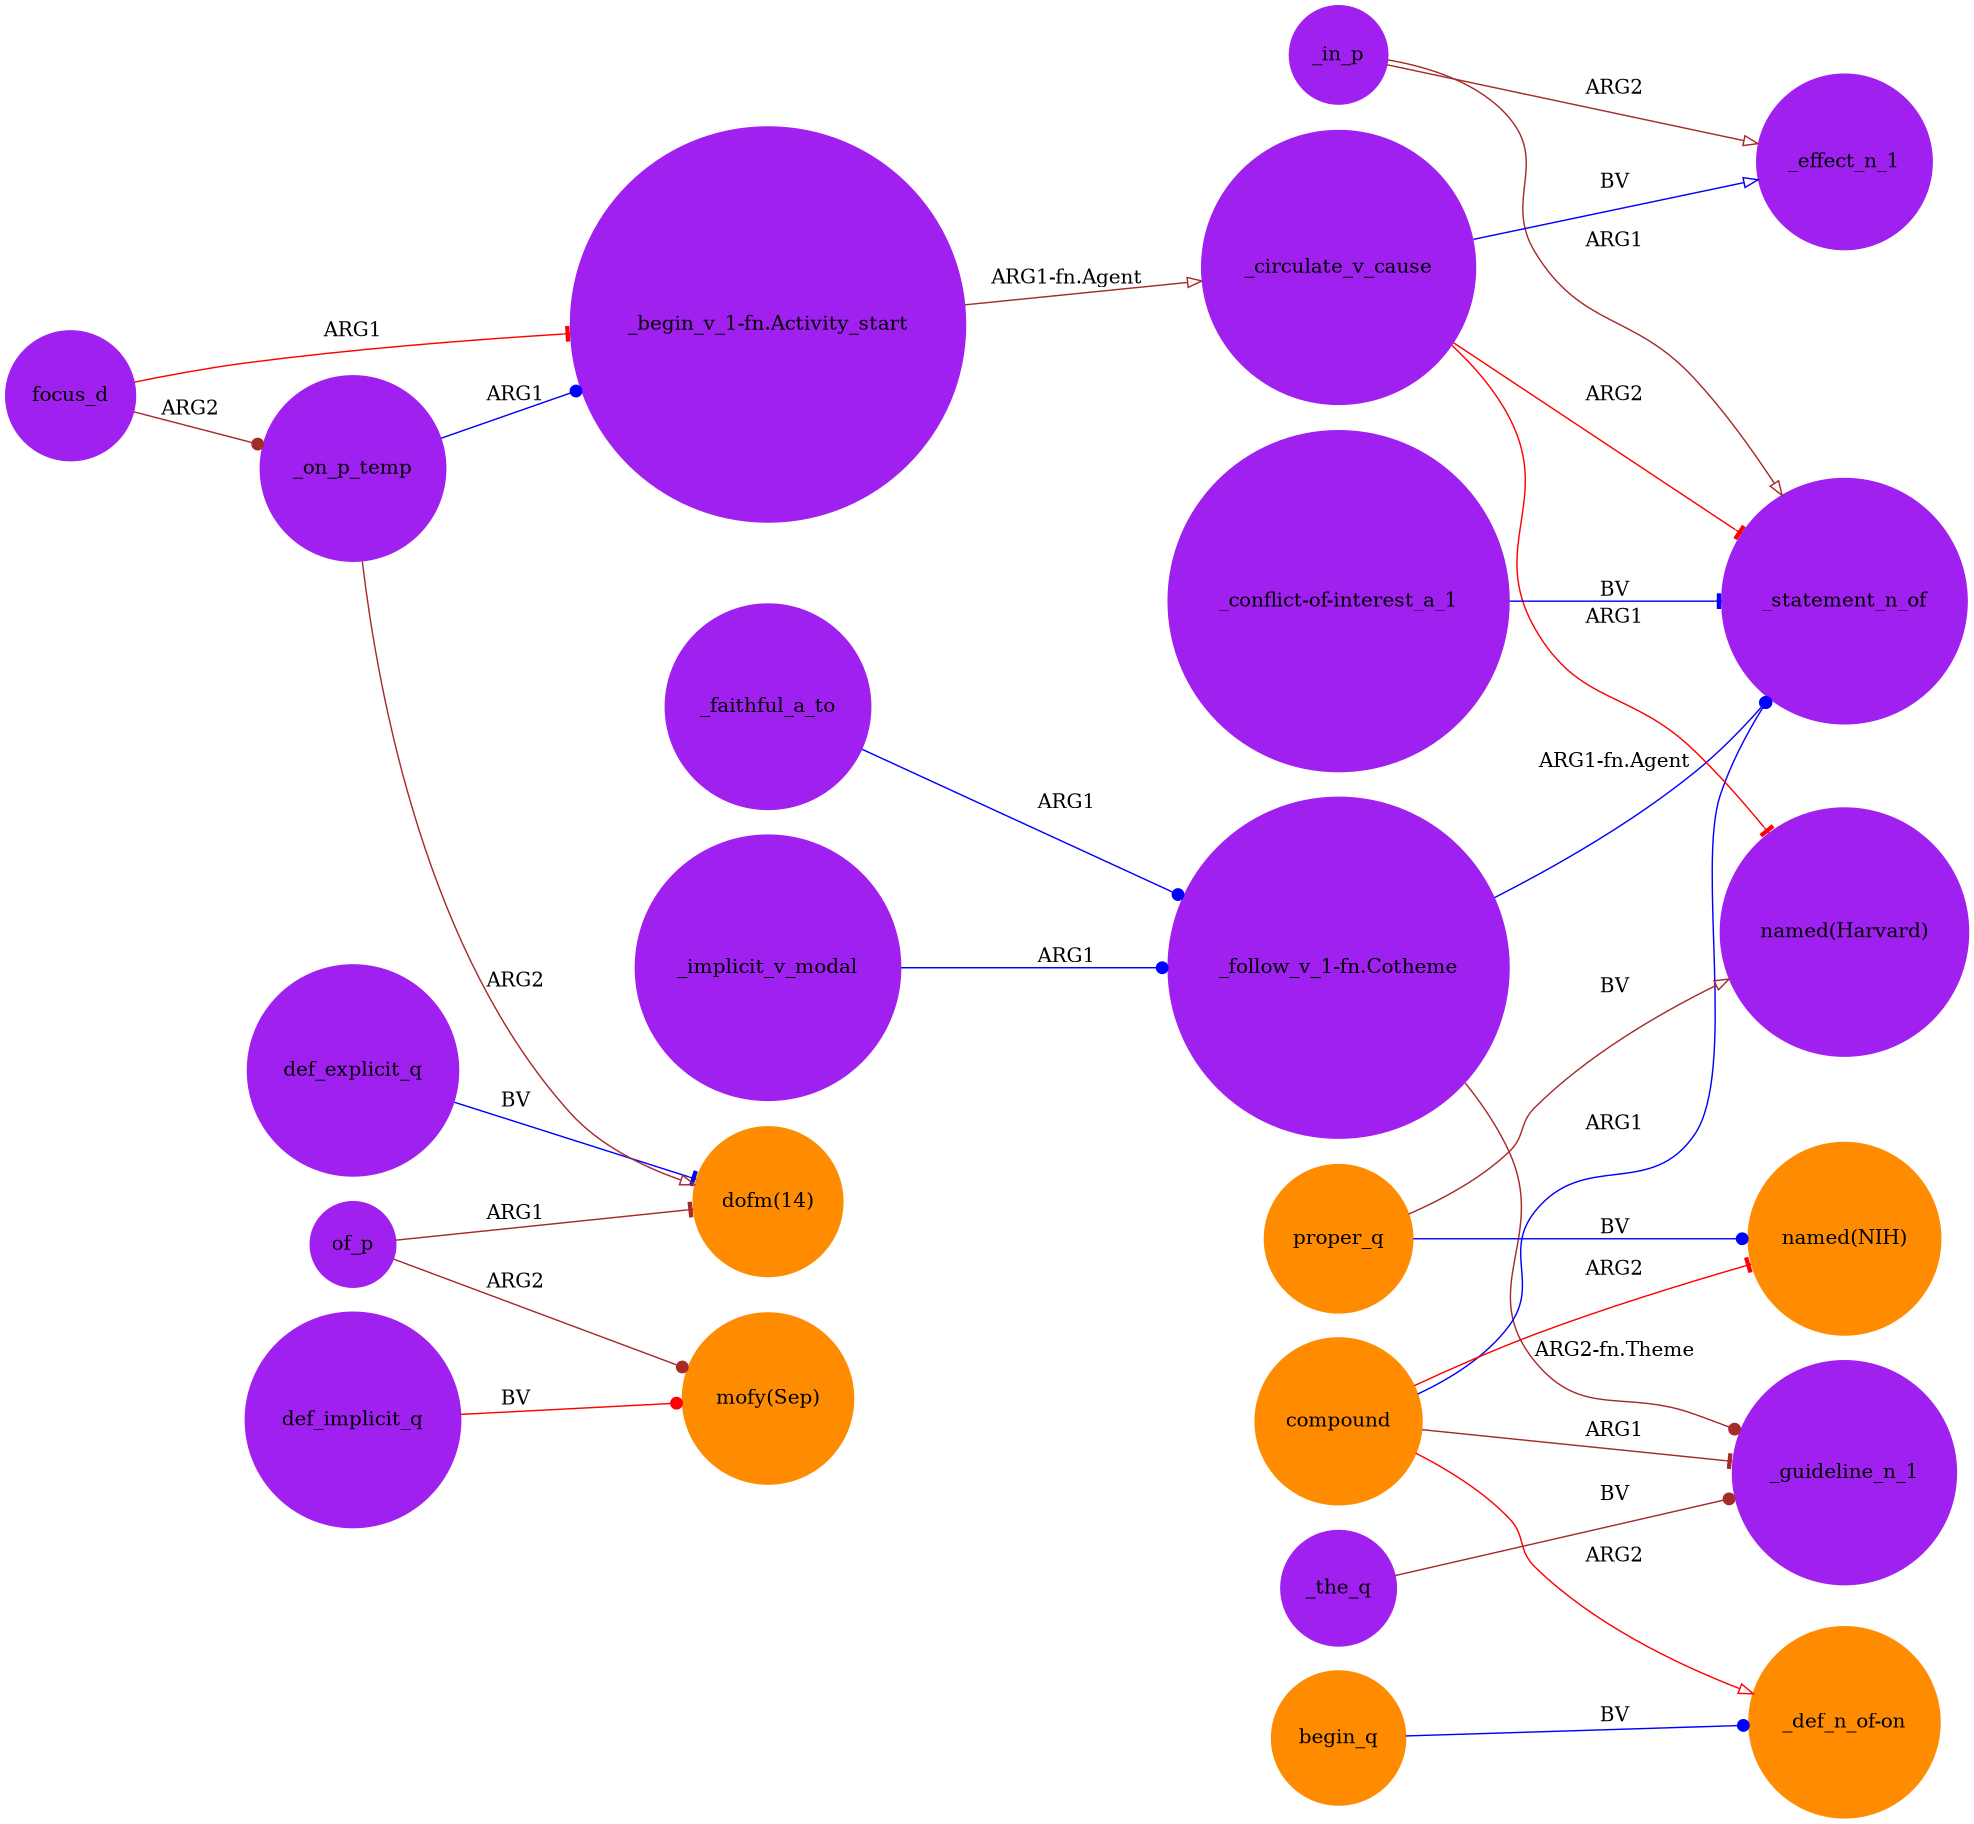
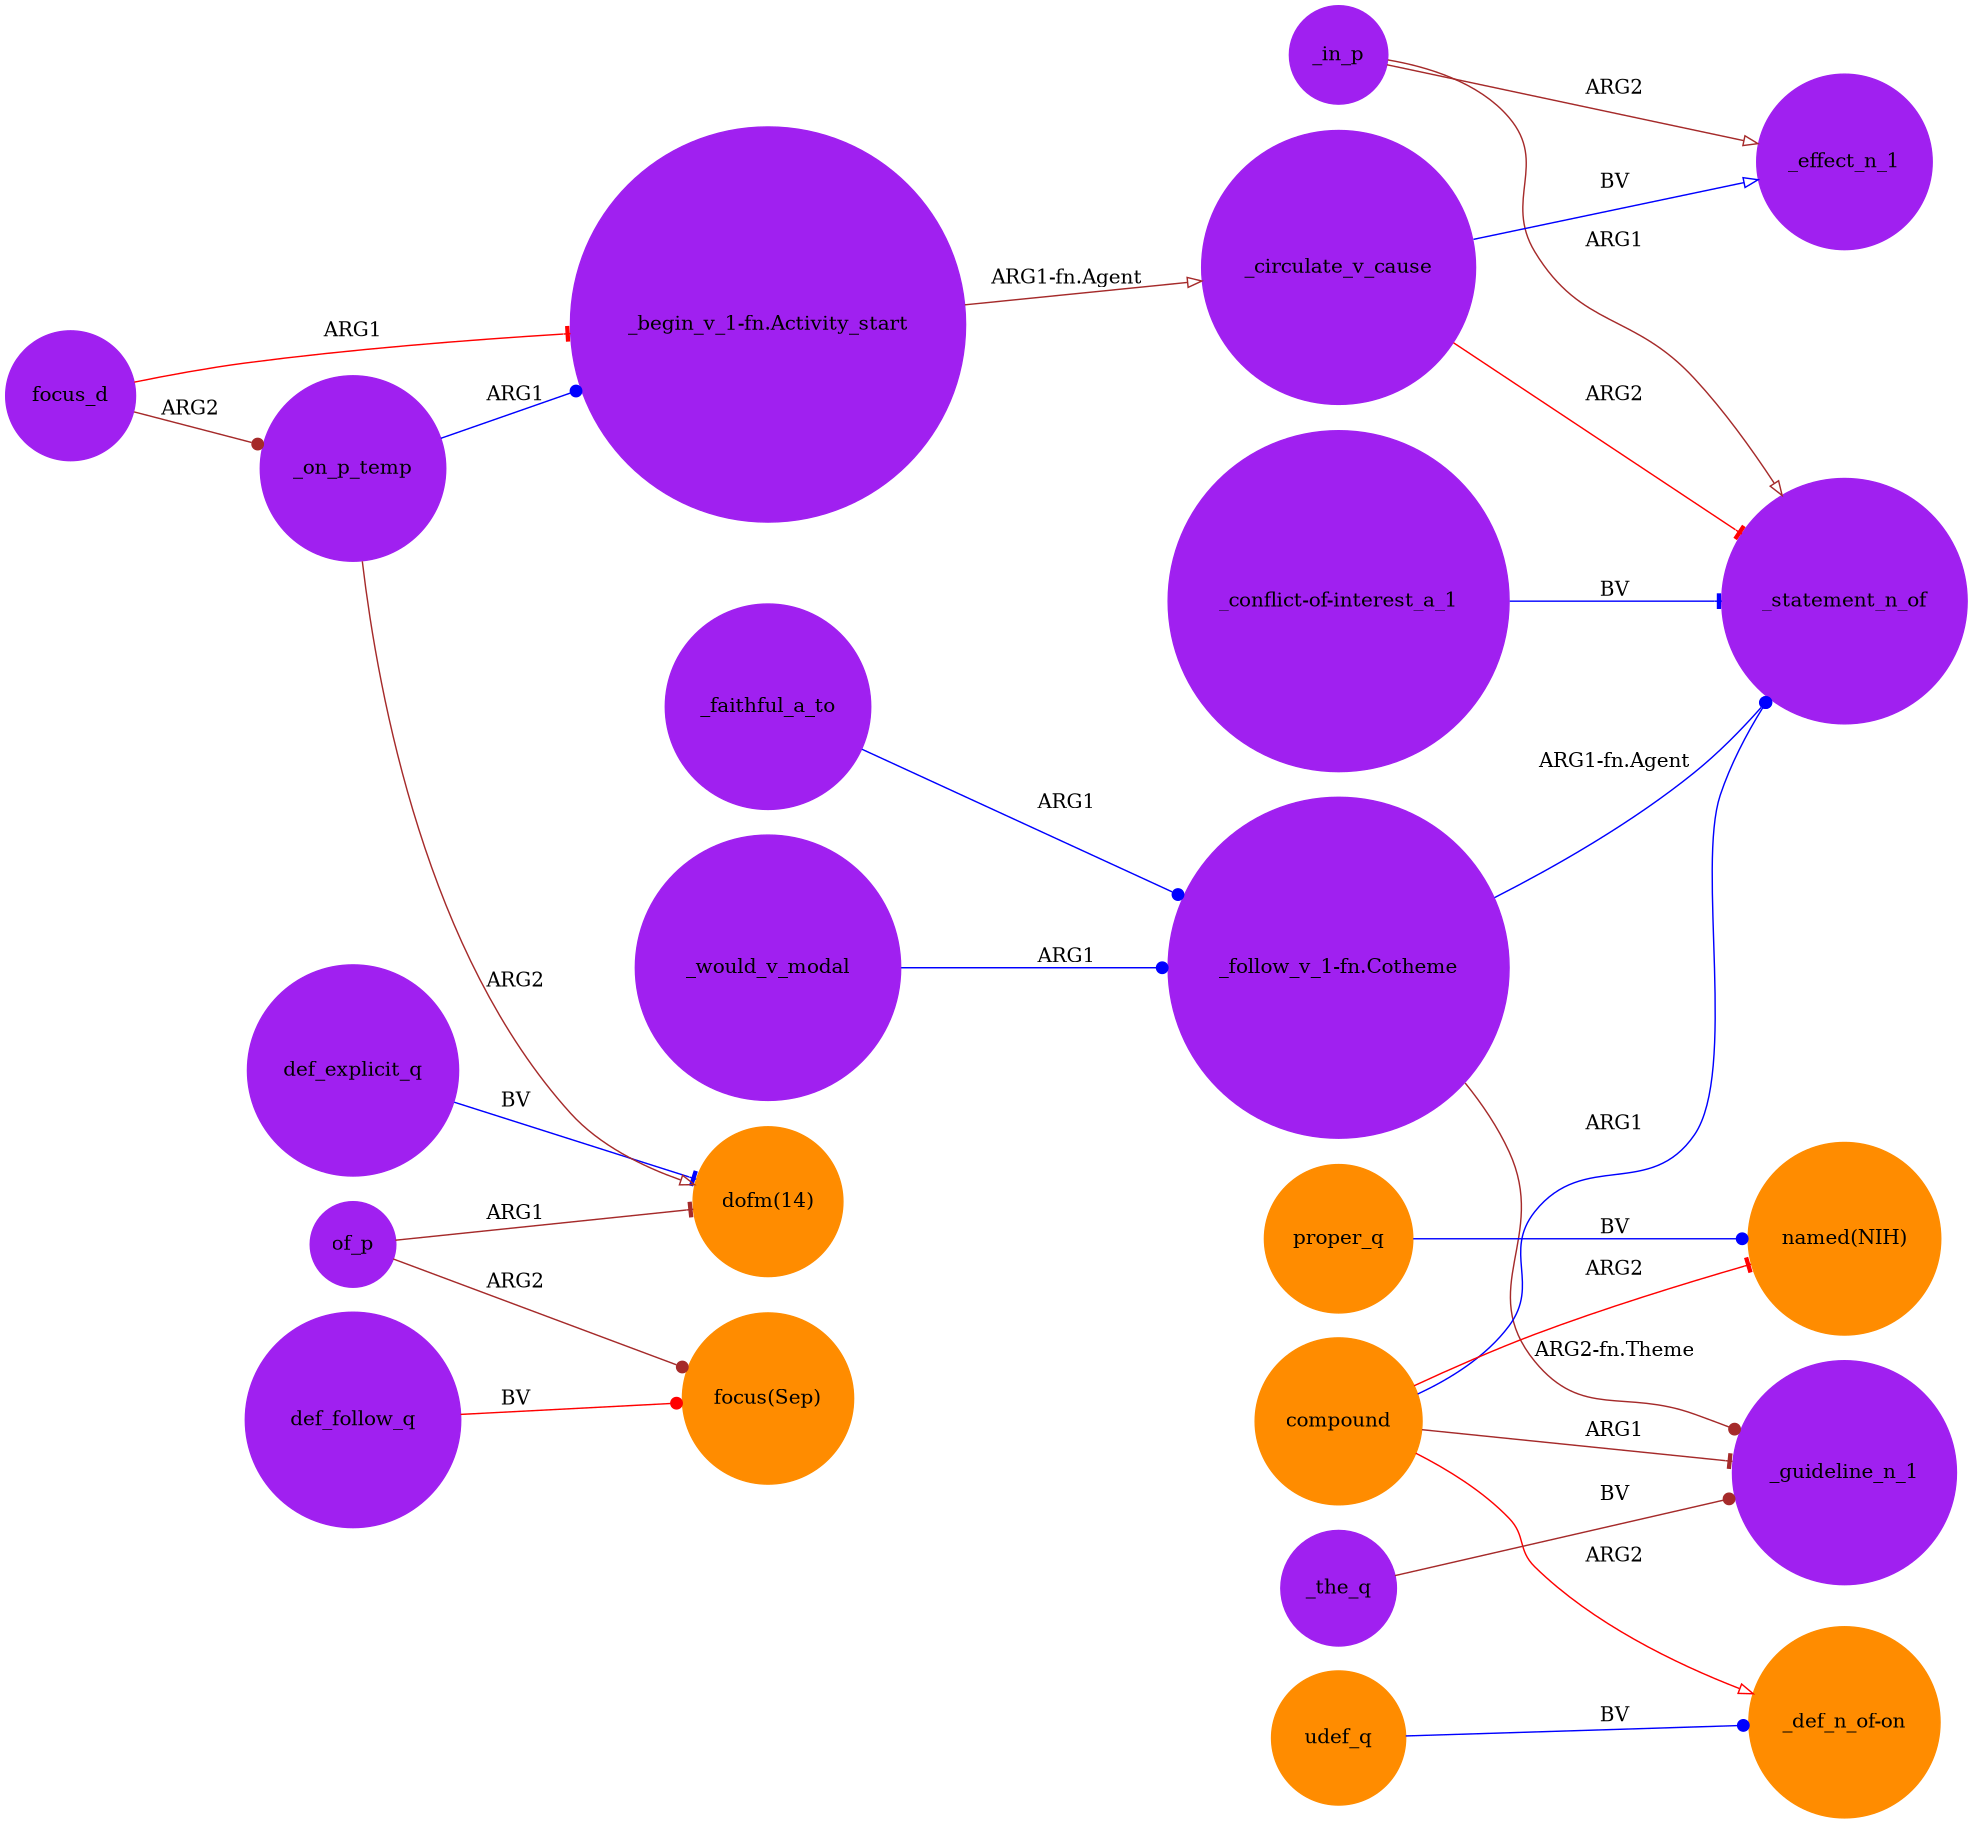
(1844, 932) -> none
(768, 968) -> (768, 968)
(768, 1399) -> (768, 1399)
(353, 1420) -> (353, 1420)
(1339, 1738) -> (1339, 1738)
